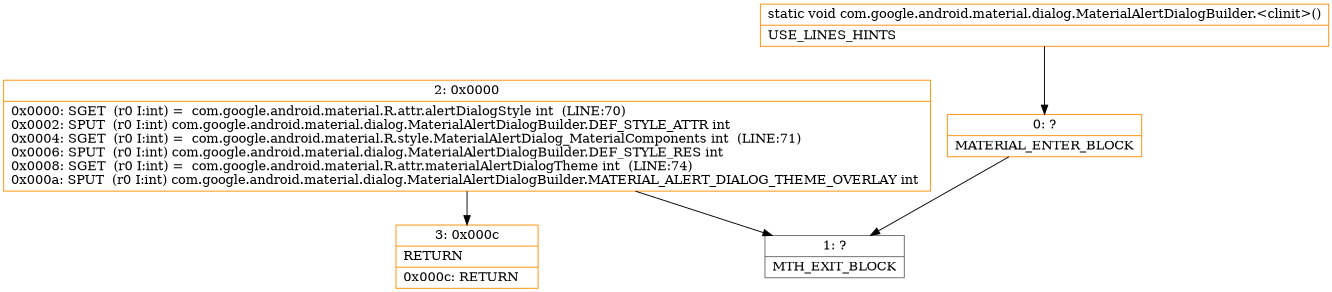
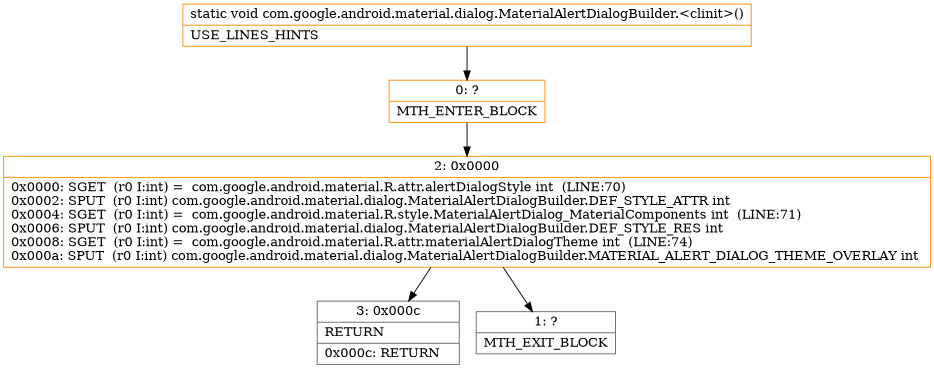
(1045, 146) -> (467, 111)
(944, 194) -> (467, 135)
(467, 257) -> (388, 333)
